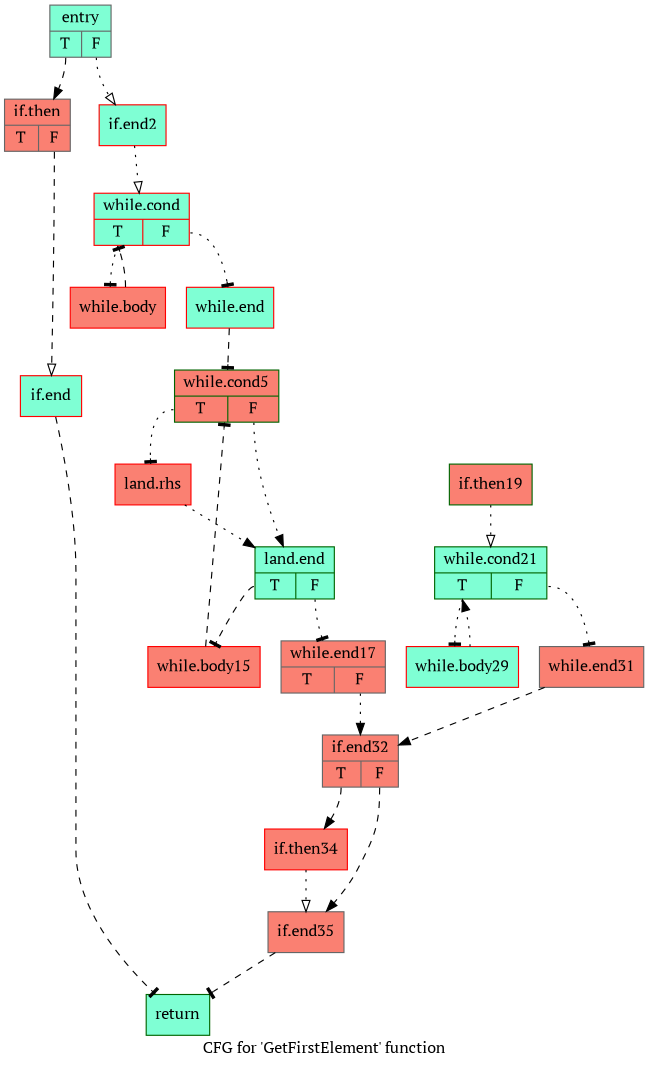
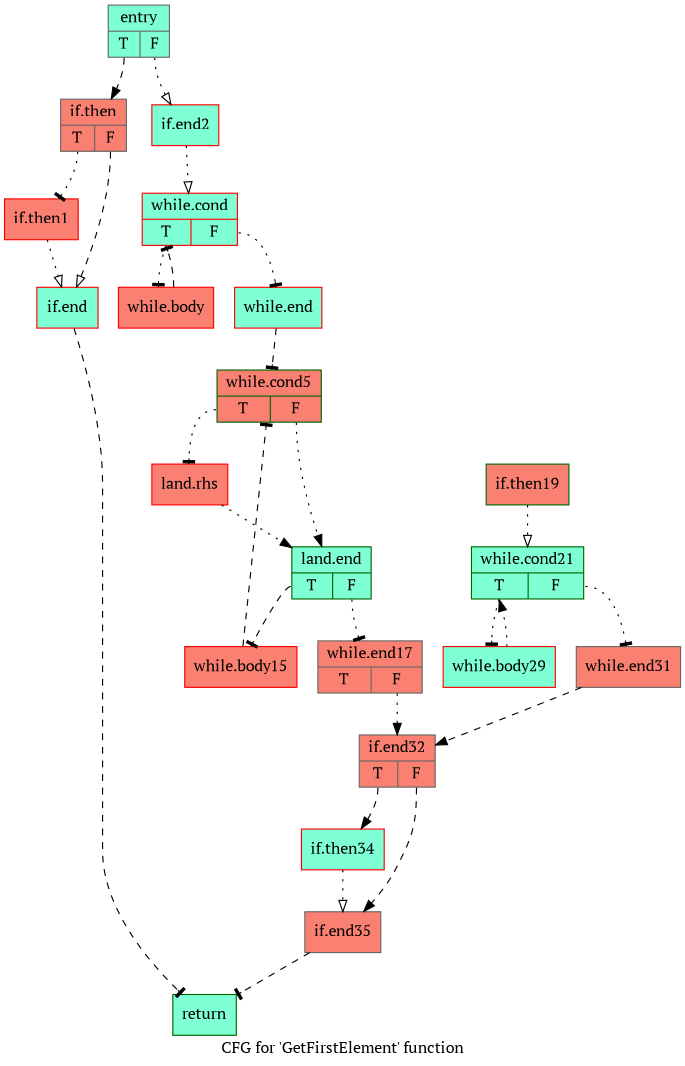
none -> (41, 219)
(306, 849) -> (343, 849)
